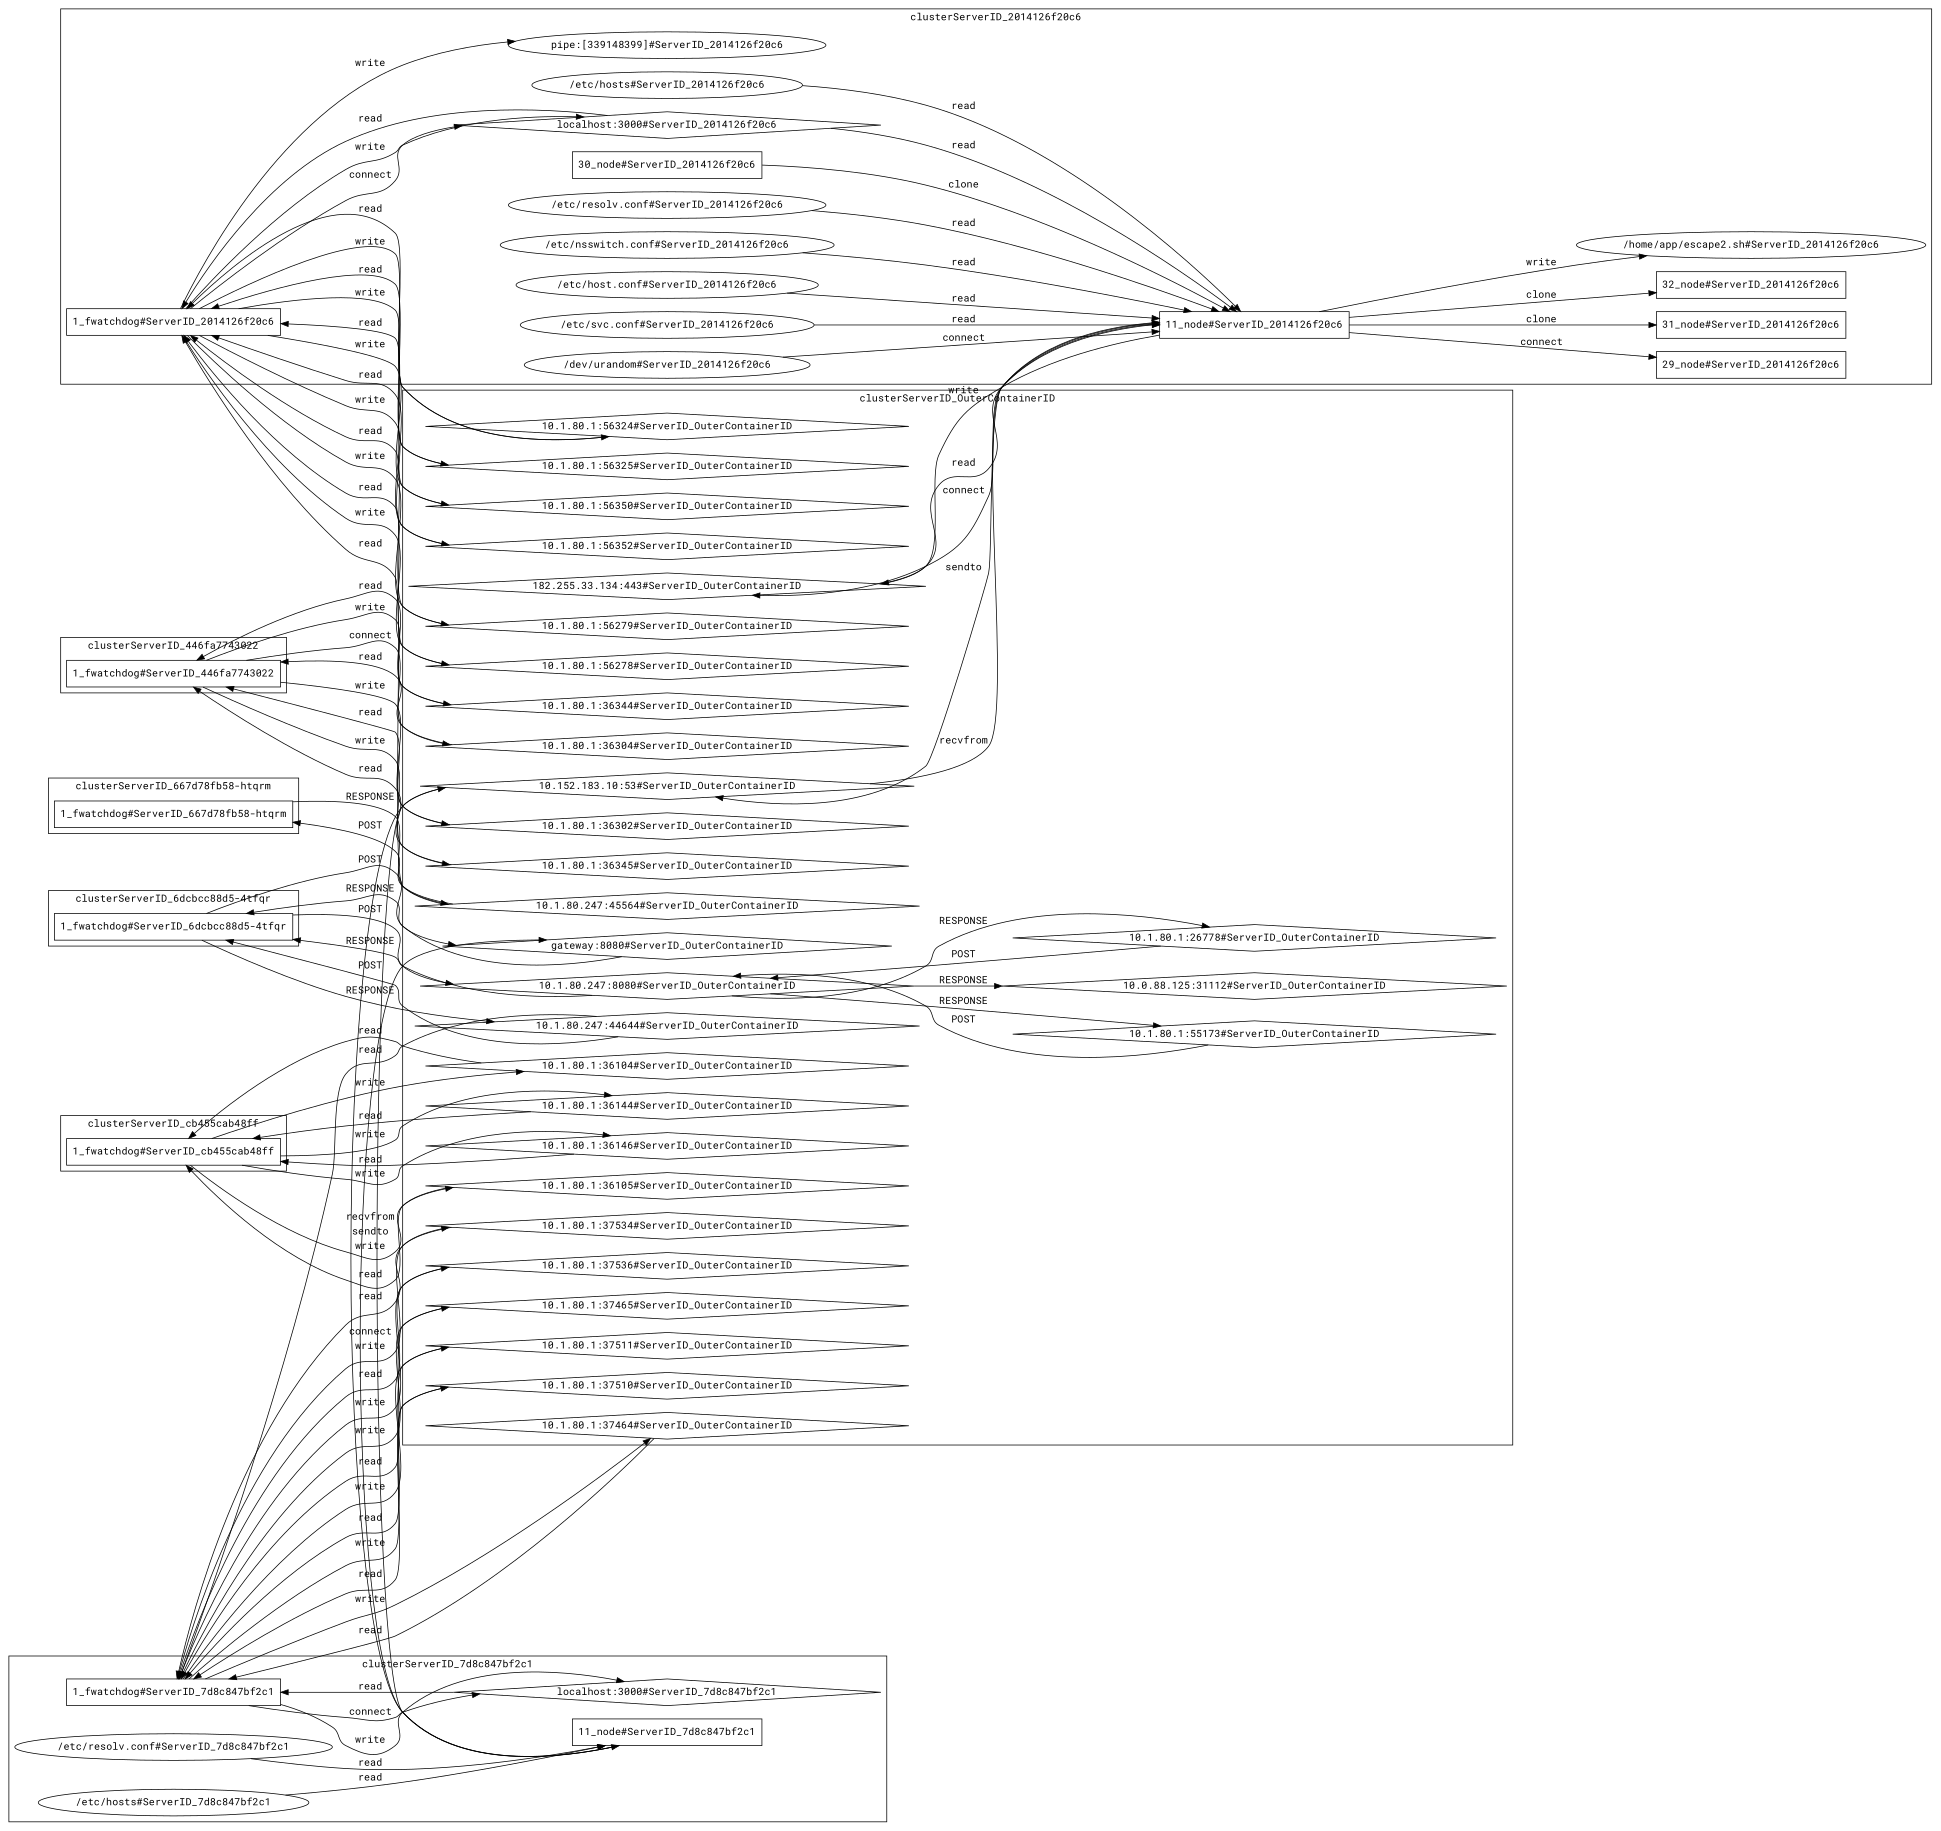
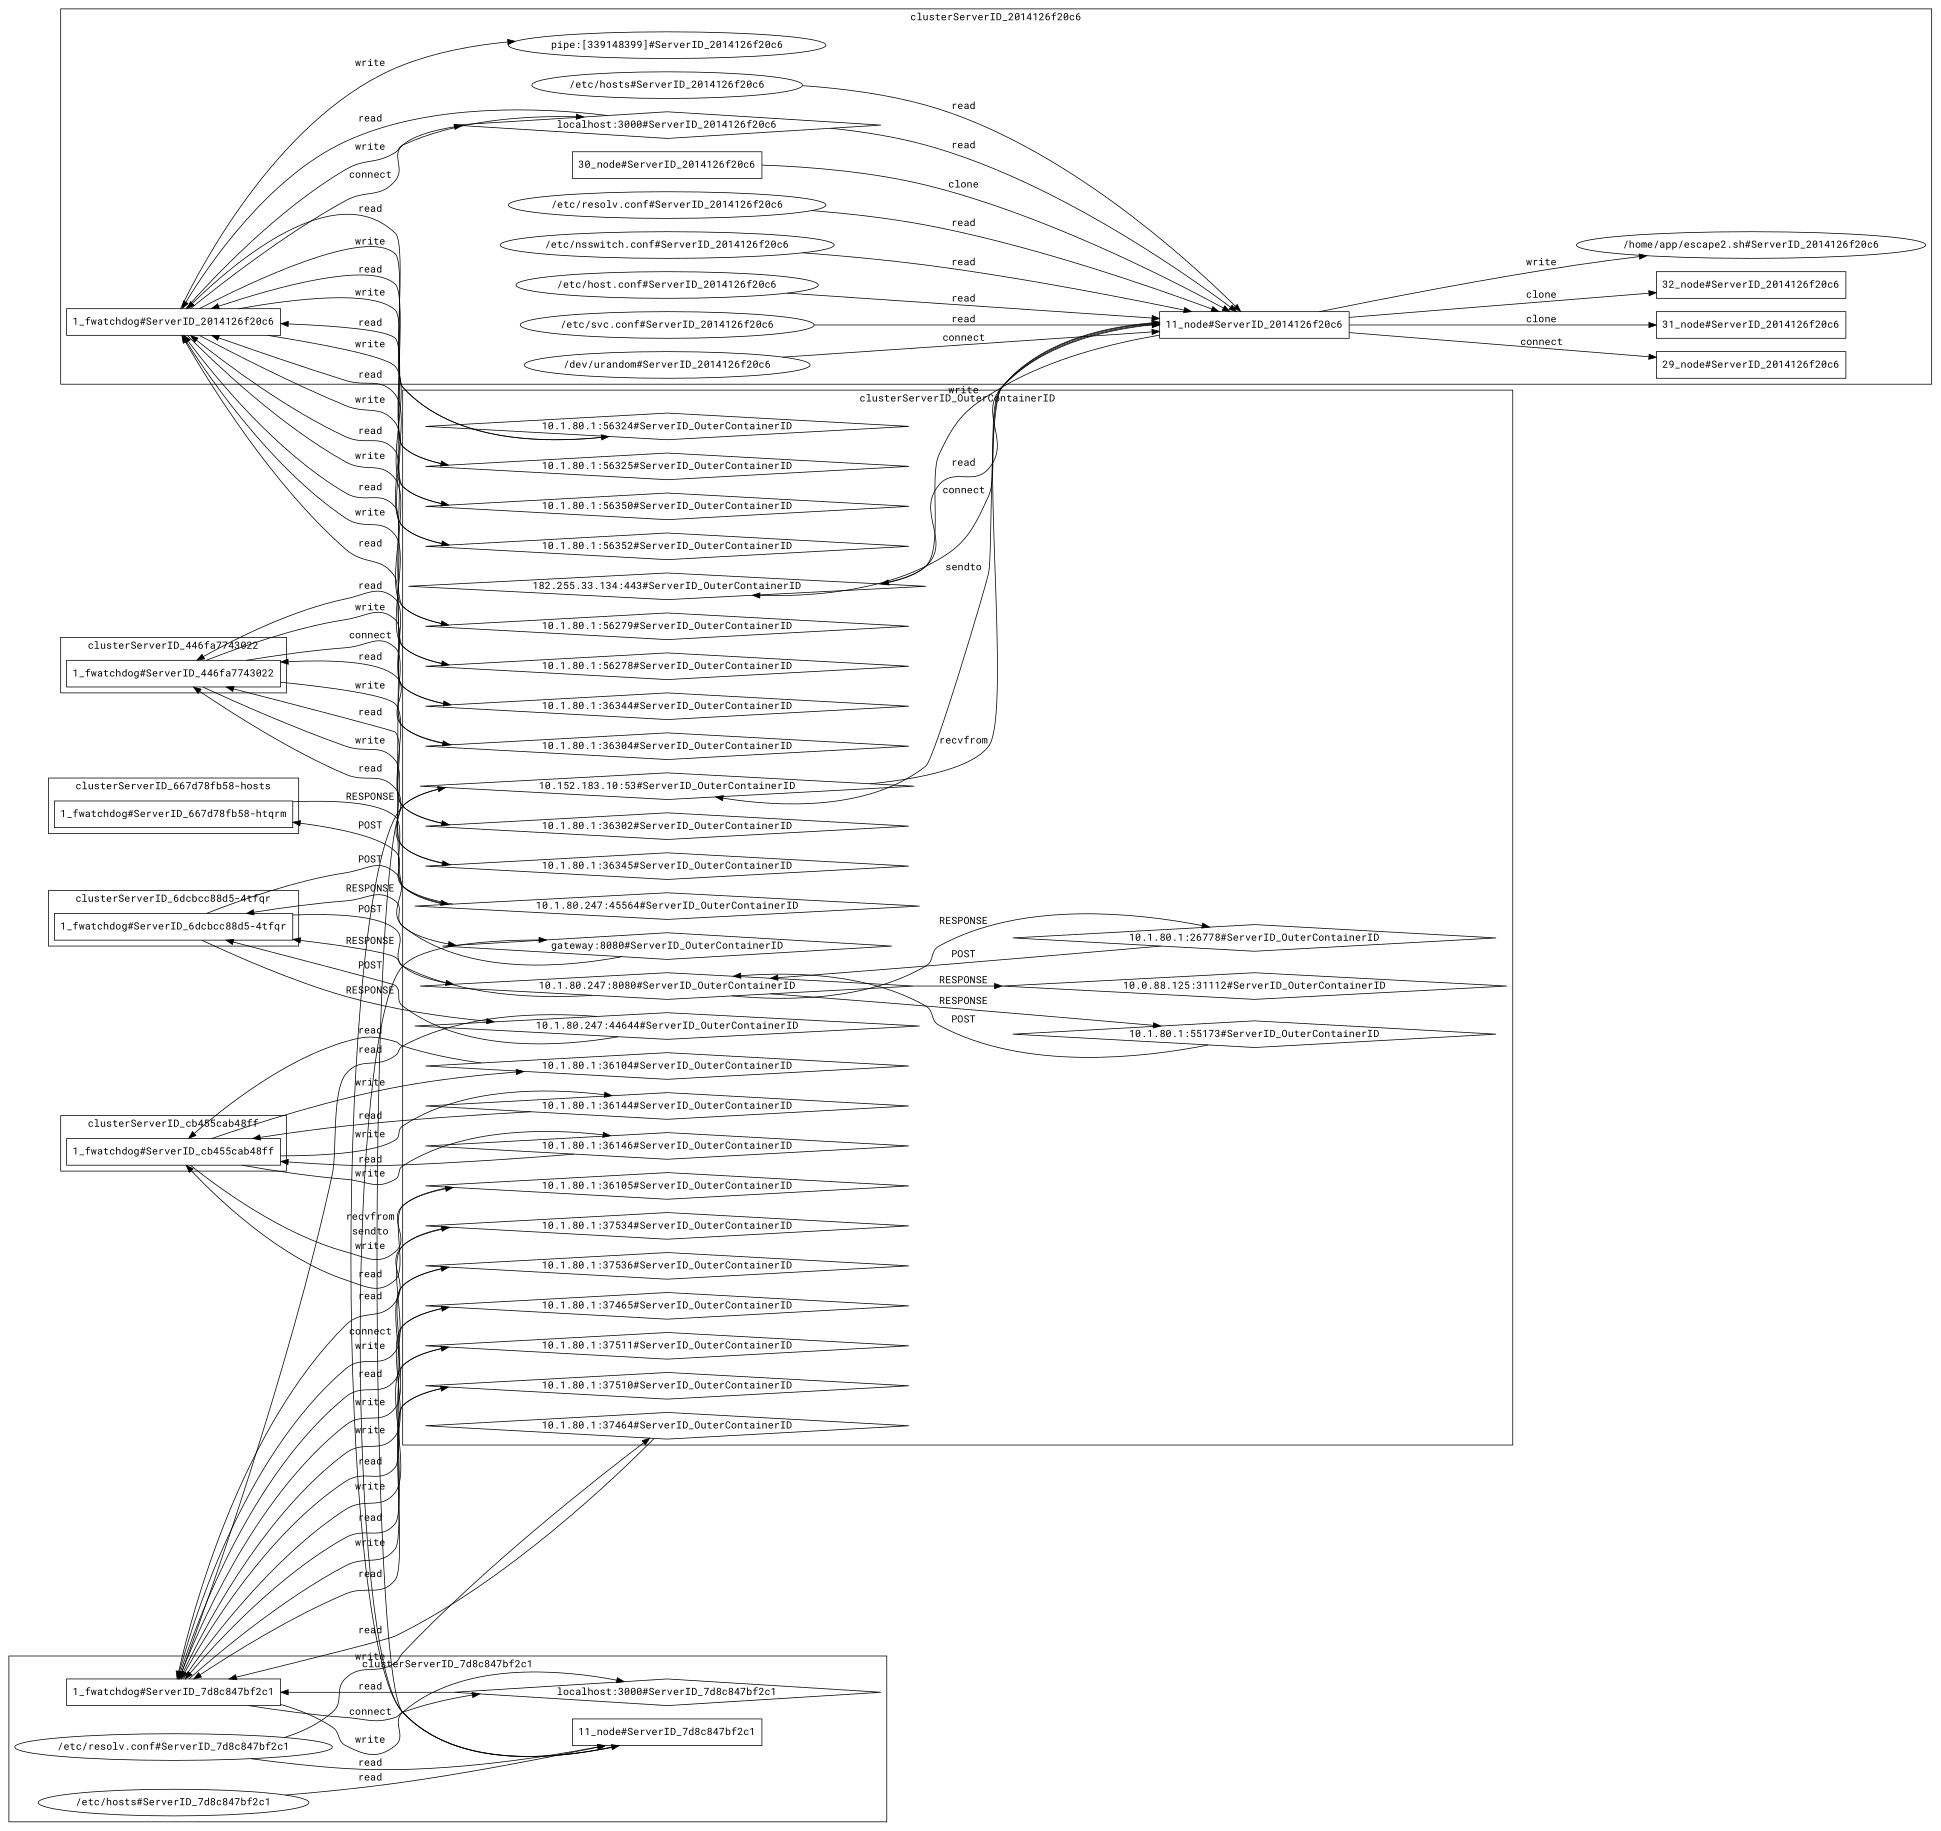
(174, 787) -> (174, 787)
(437, 1583) -> (478, 1580)
